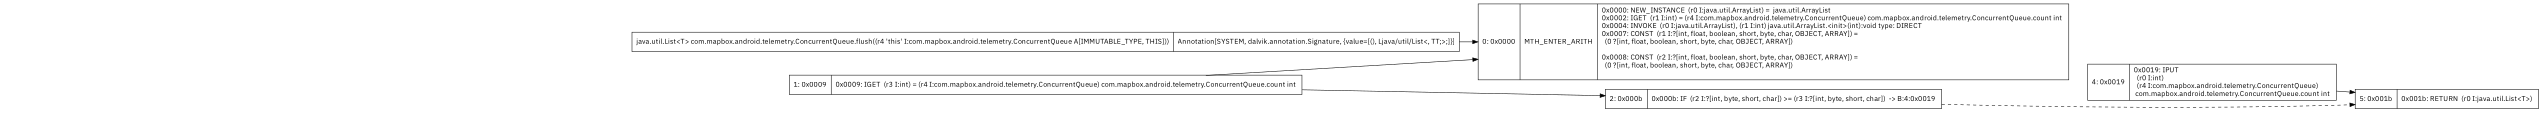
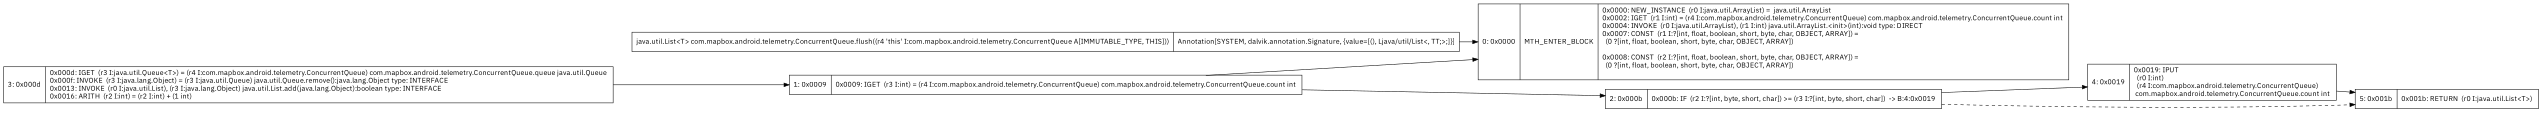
(1559, 42) -> (1559, 42)
none -> (308, 85)
none -> (2012, 90)
